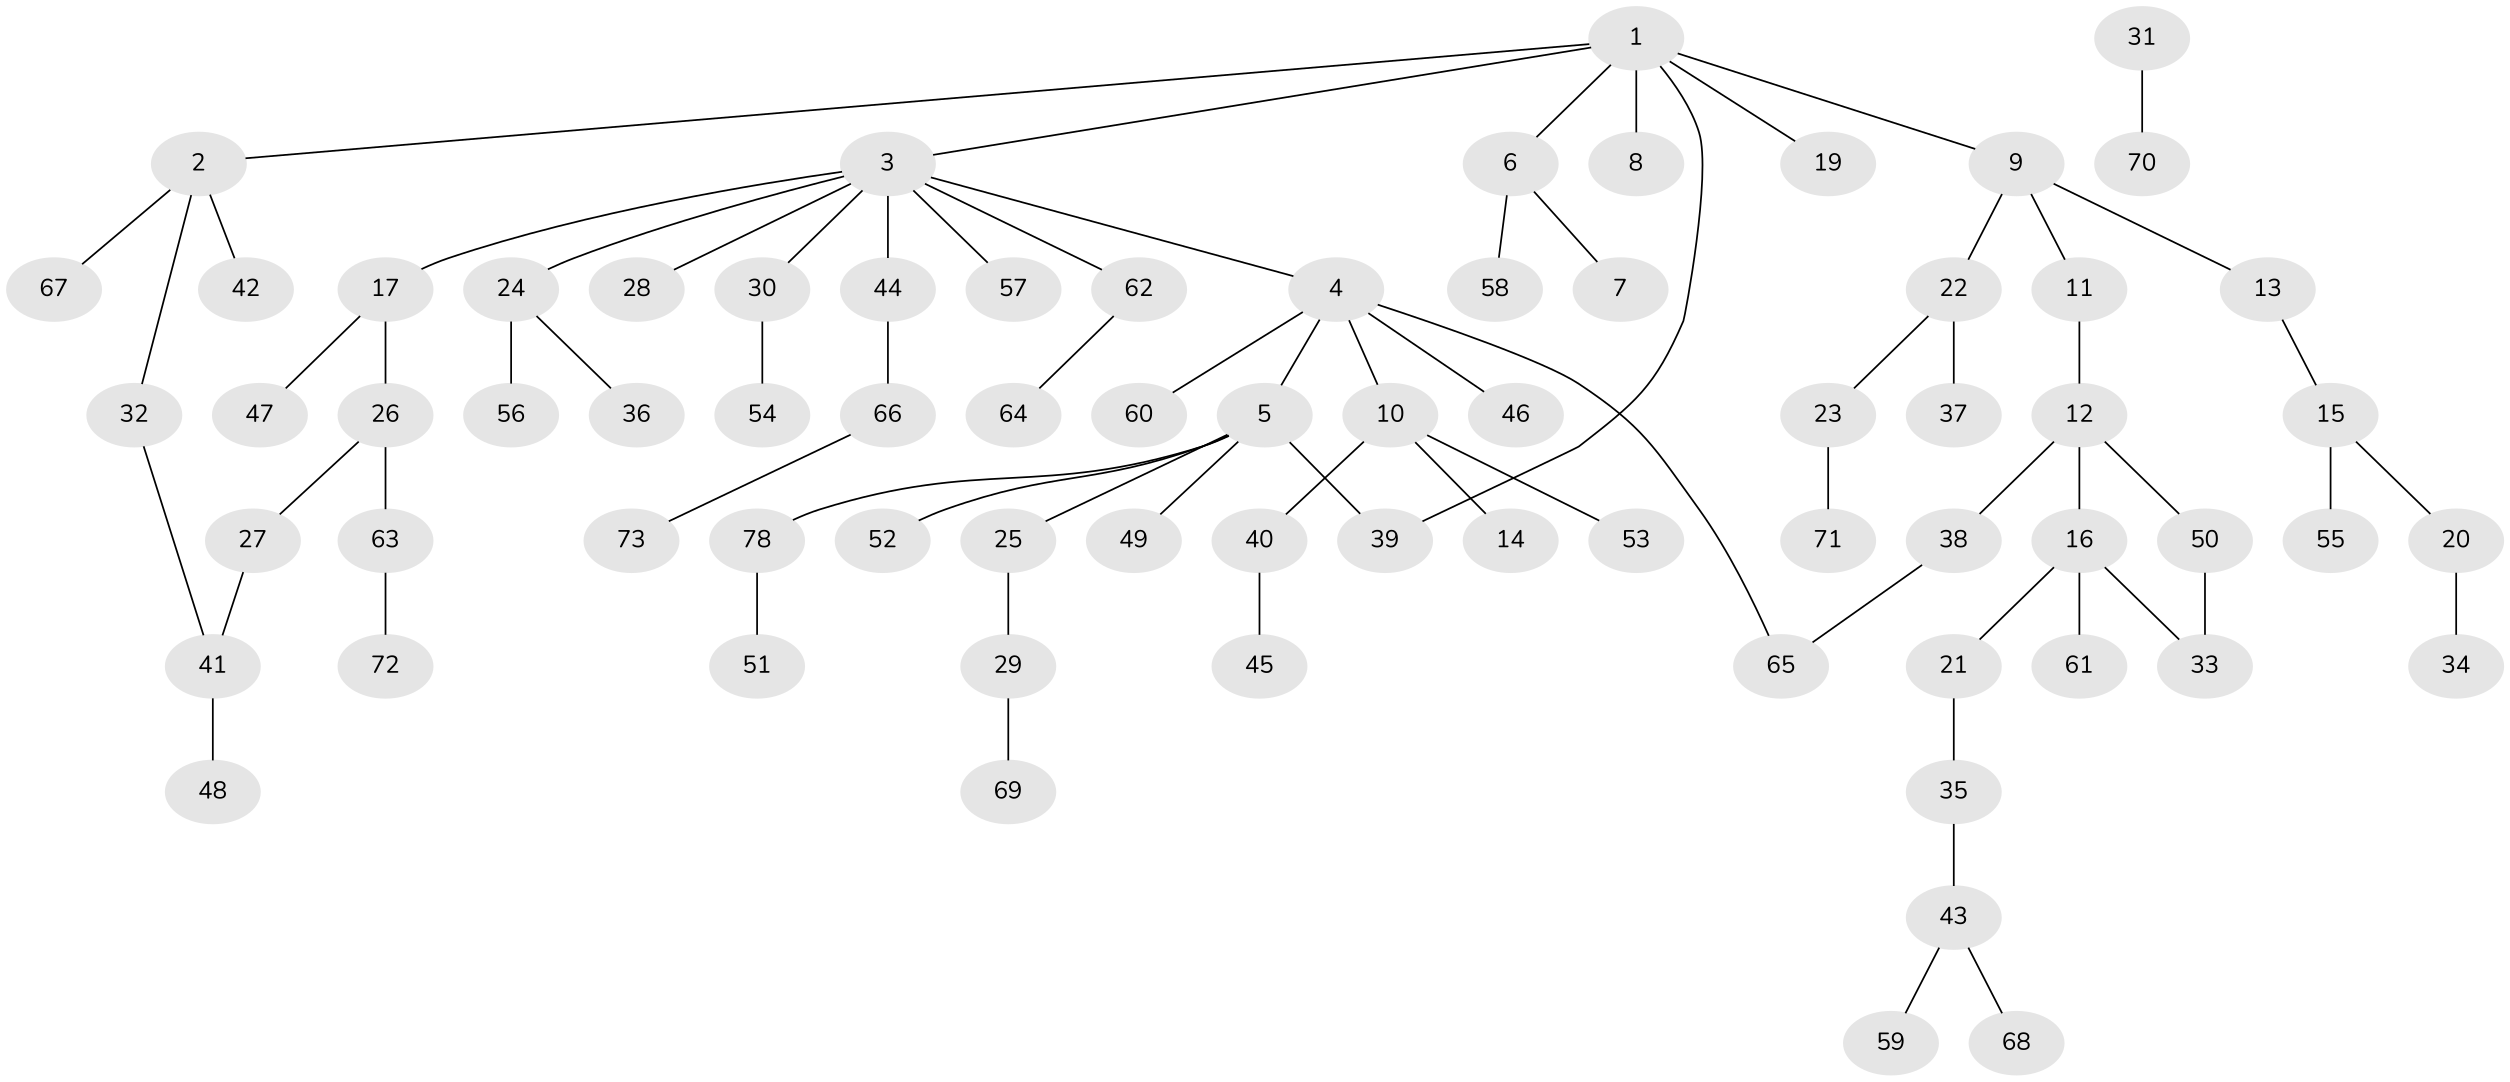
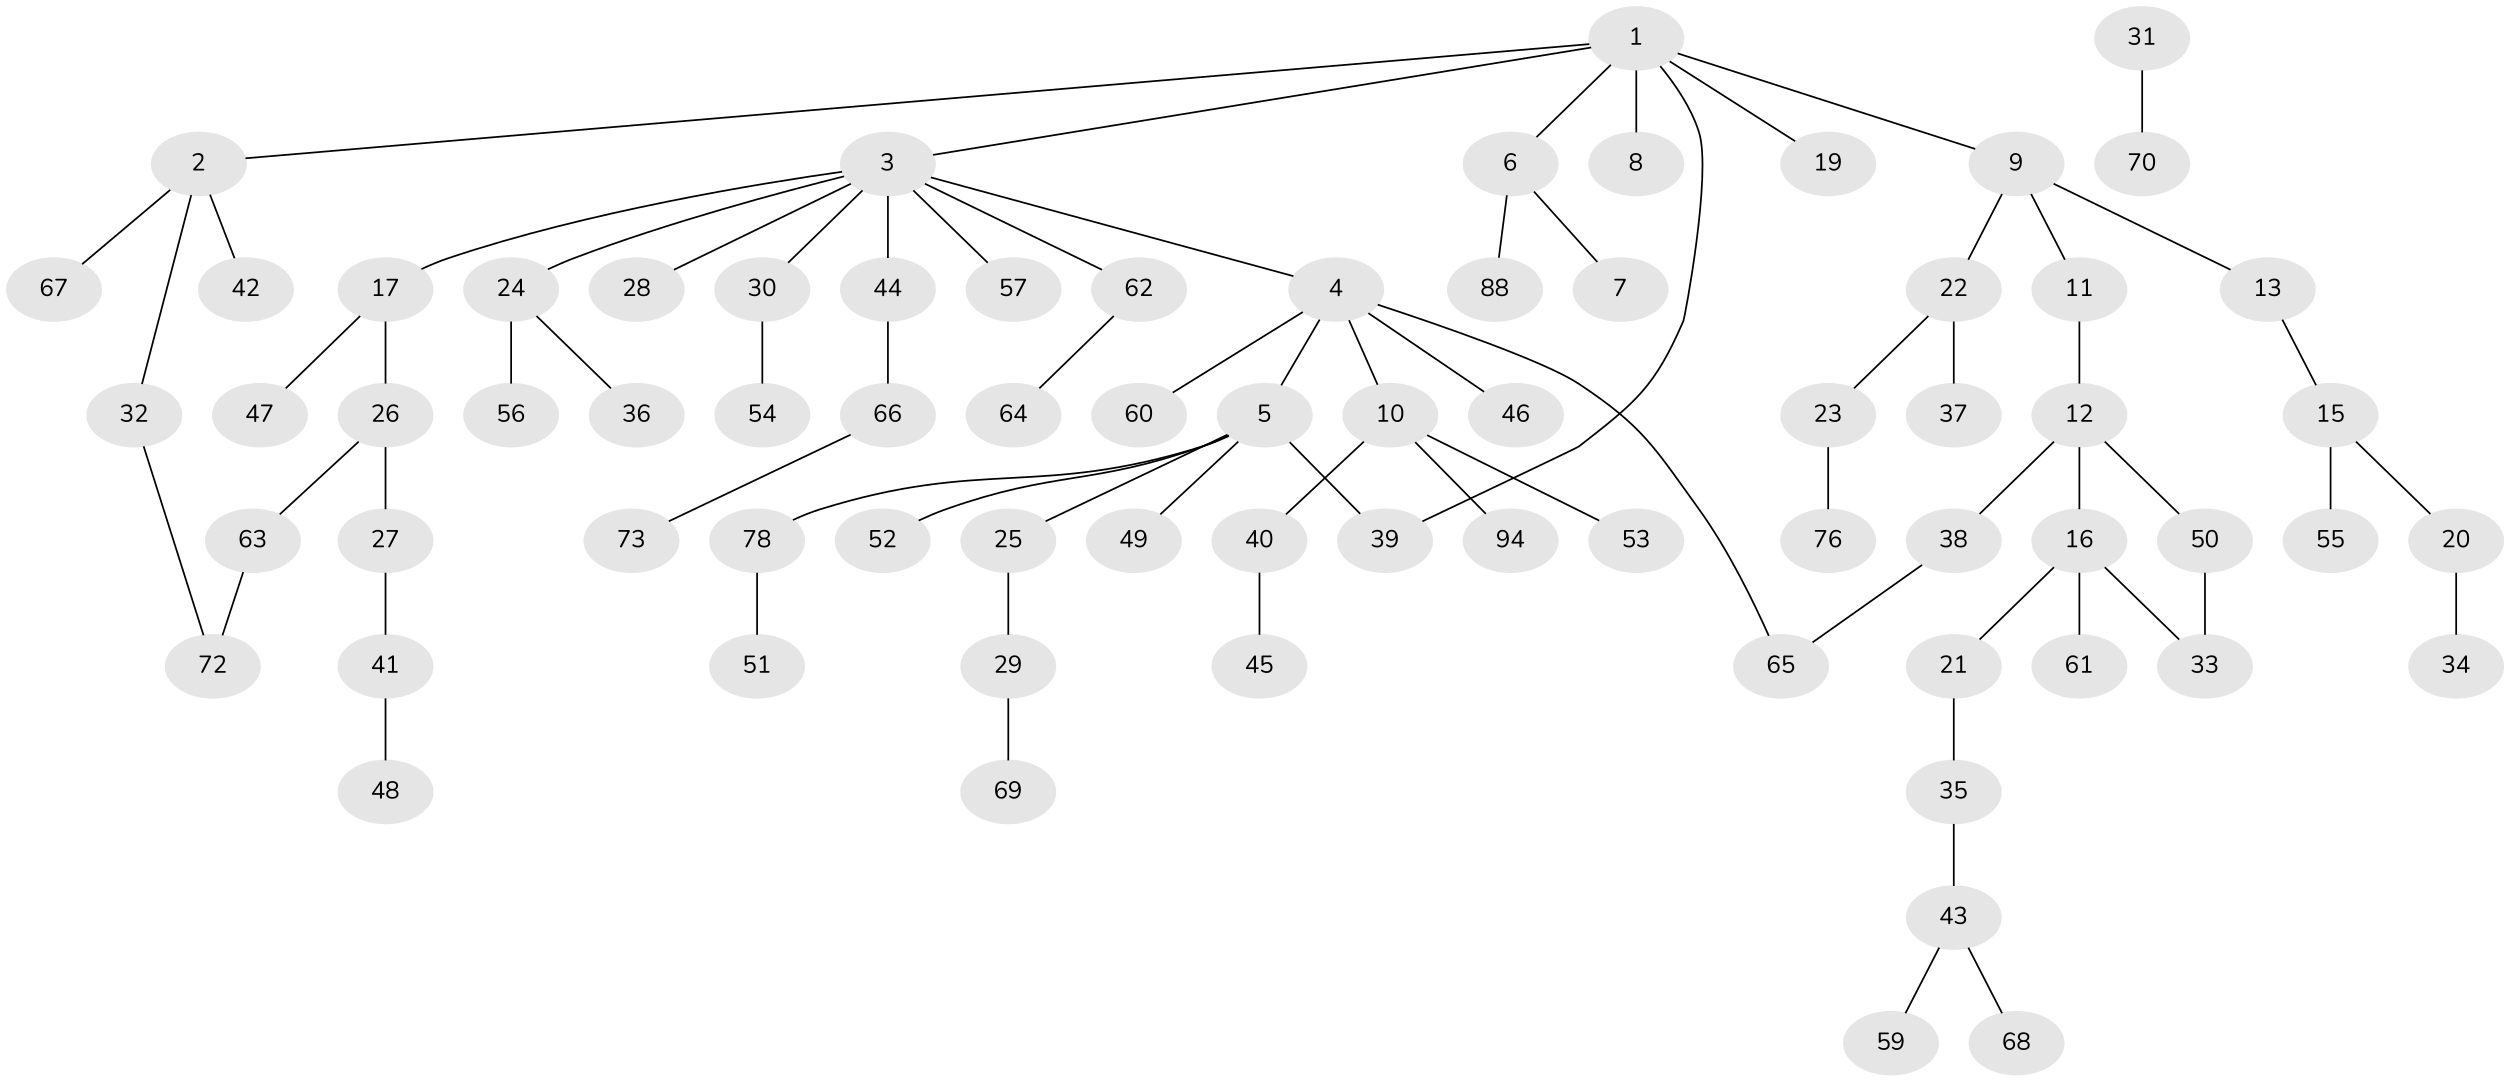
(1495, 290) -> (1495, 290)
(174, 541) -> (174, 541)
(1511, 541) -> (1511, 541)
(1828, 541) -> (1828, 541)
